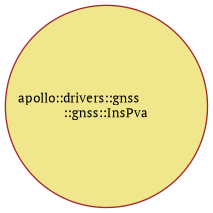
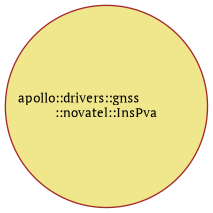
(106, 106) -> (106, 106)
